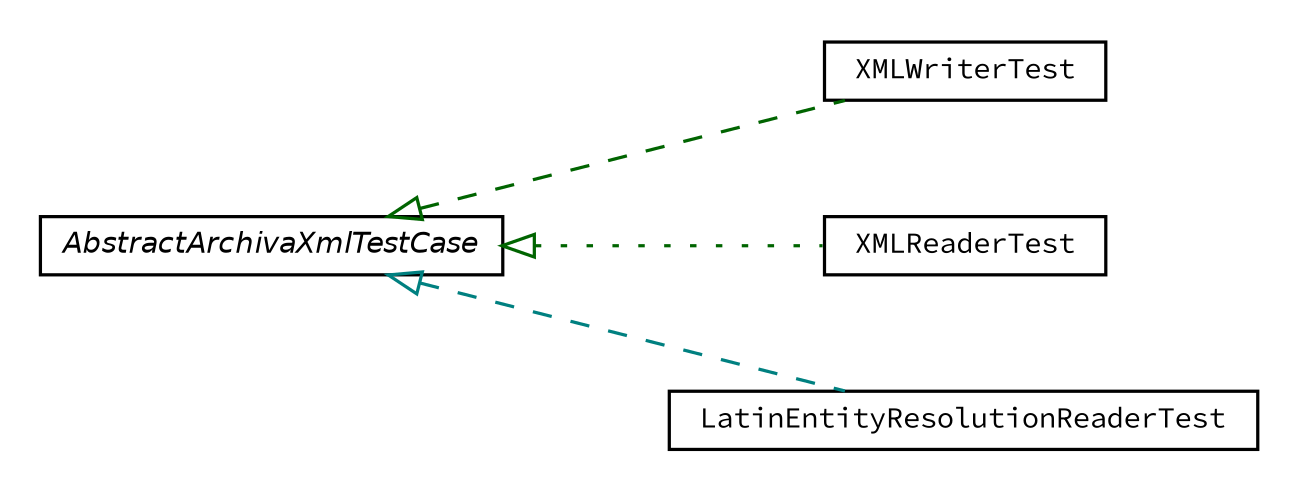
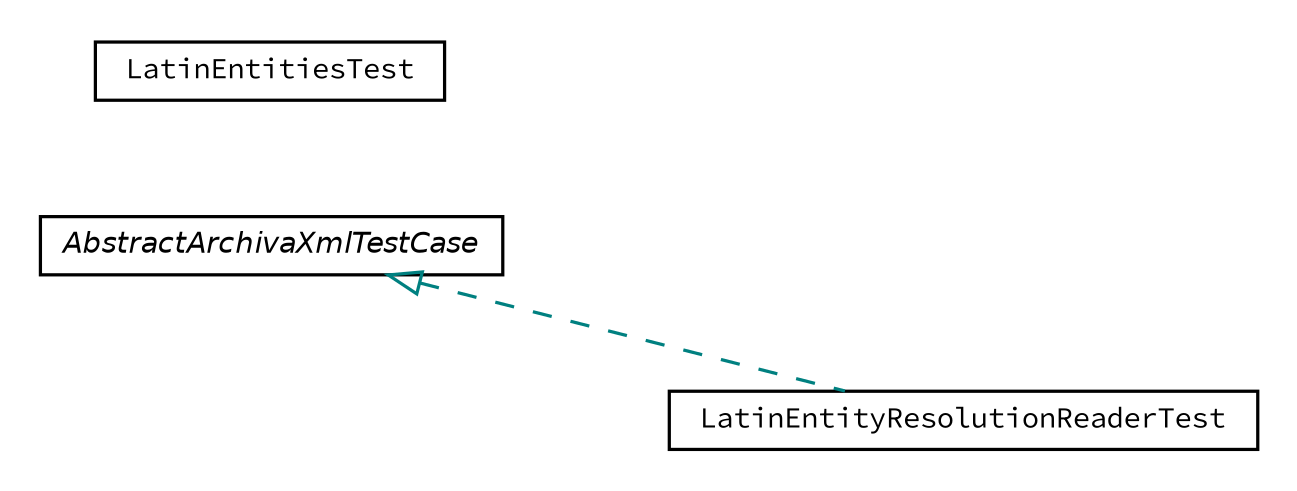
none -> (270, 71)
(964, 71) -> none
(964, 246) -> none
